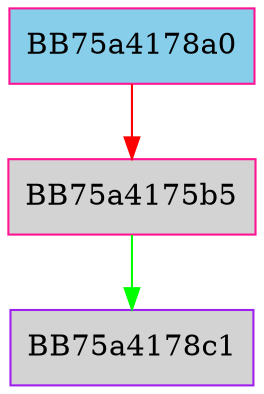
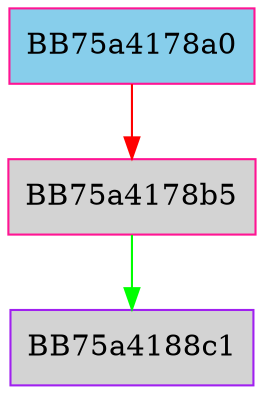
(132, 197) -> (132, 197)
(132, 348) -> (132, 348)
